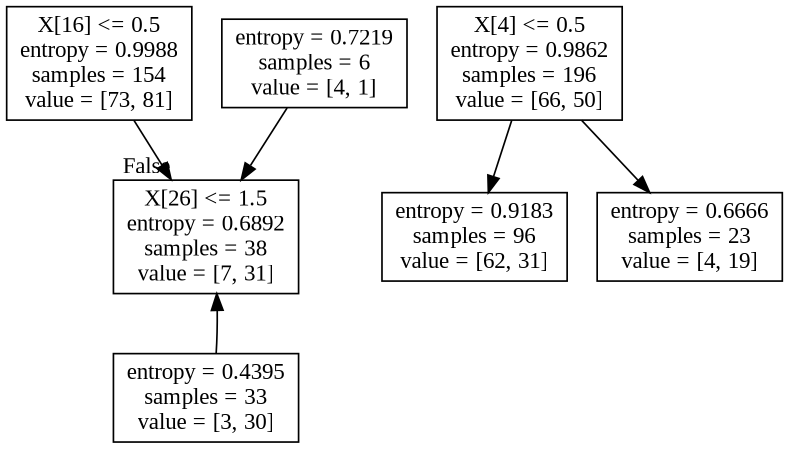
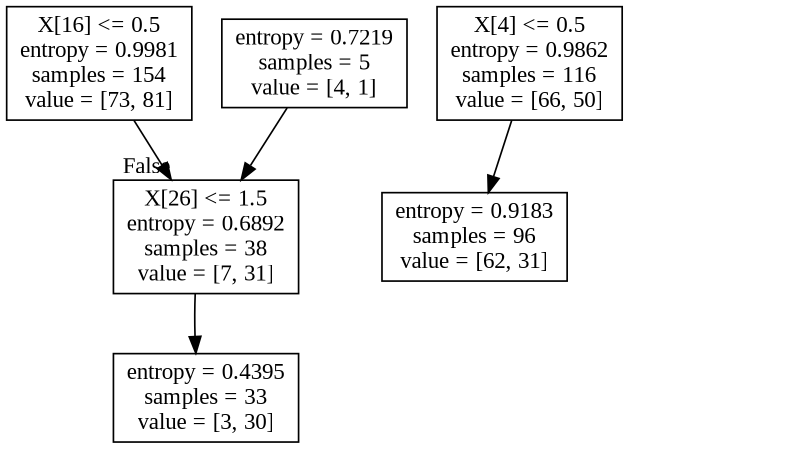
(99, 63) -> (99, 63)
(314, 63) -> (314, 63)
(530, 63) -> (530, 63)
(690, 237) -> none
(217, 332) -> (195, 315)
